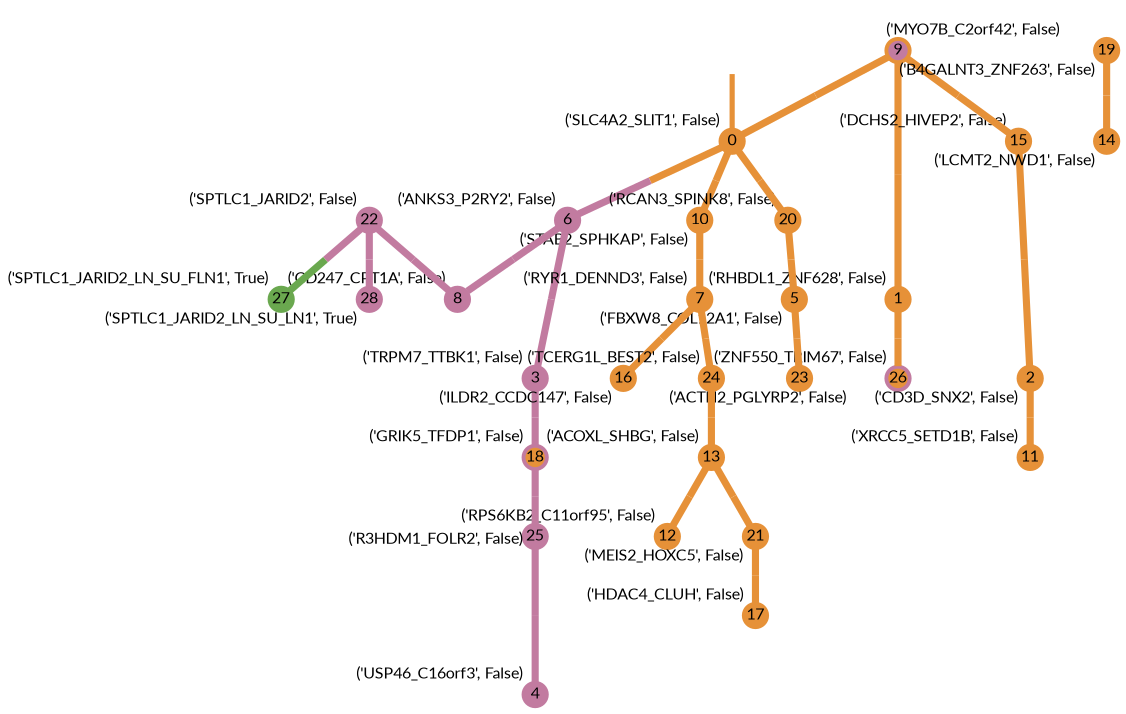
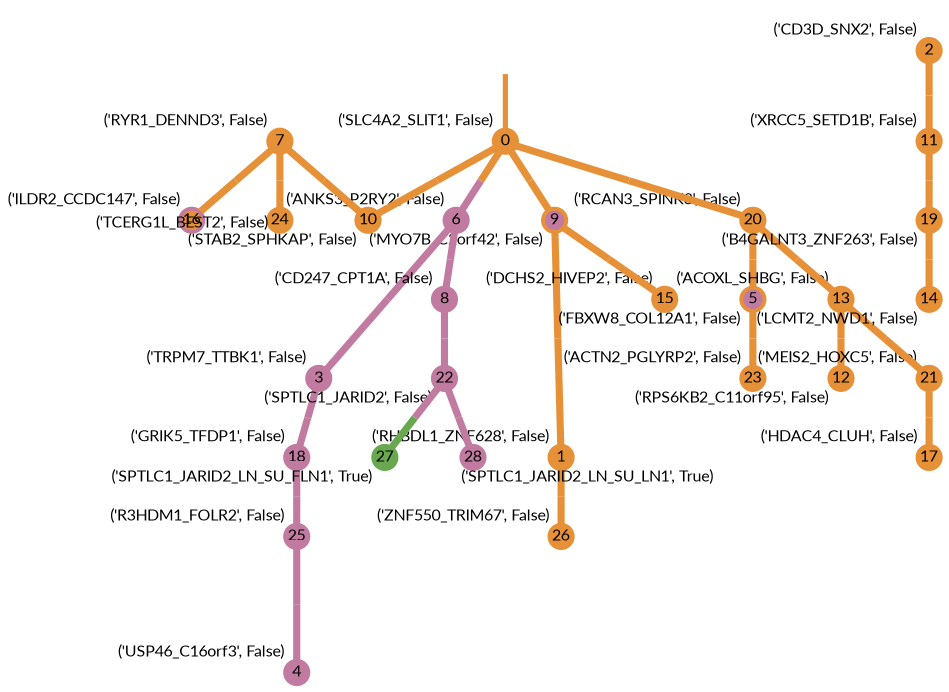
(815, 96) -> (530, 181)
none -> (929, 181)
(413, 260) -> (444, 339)
(700, 260) -> (324, 181)
(1024, 260) -> none
(794, 299) -> (753, 299)
(623, 378) -> (192, 220)
(898, 378) -> (561, 536)
(711, 418) -> (797, 260)
(535, 457) -> (297, 457)
